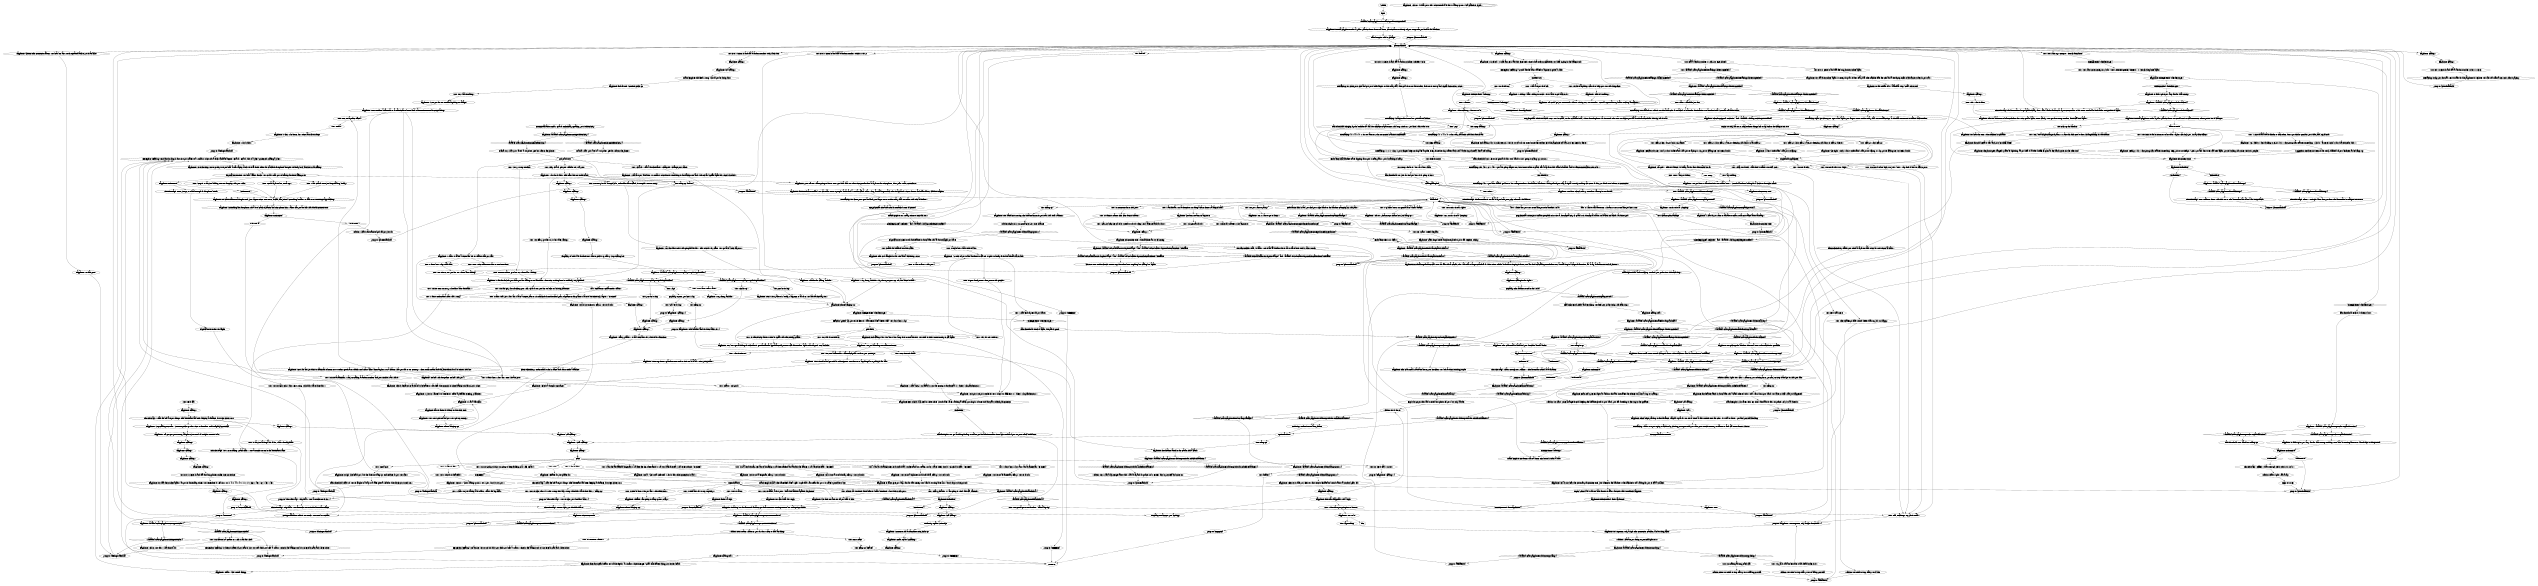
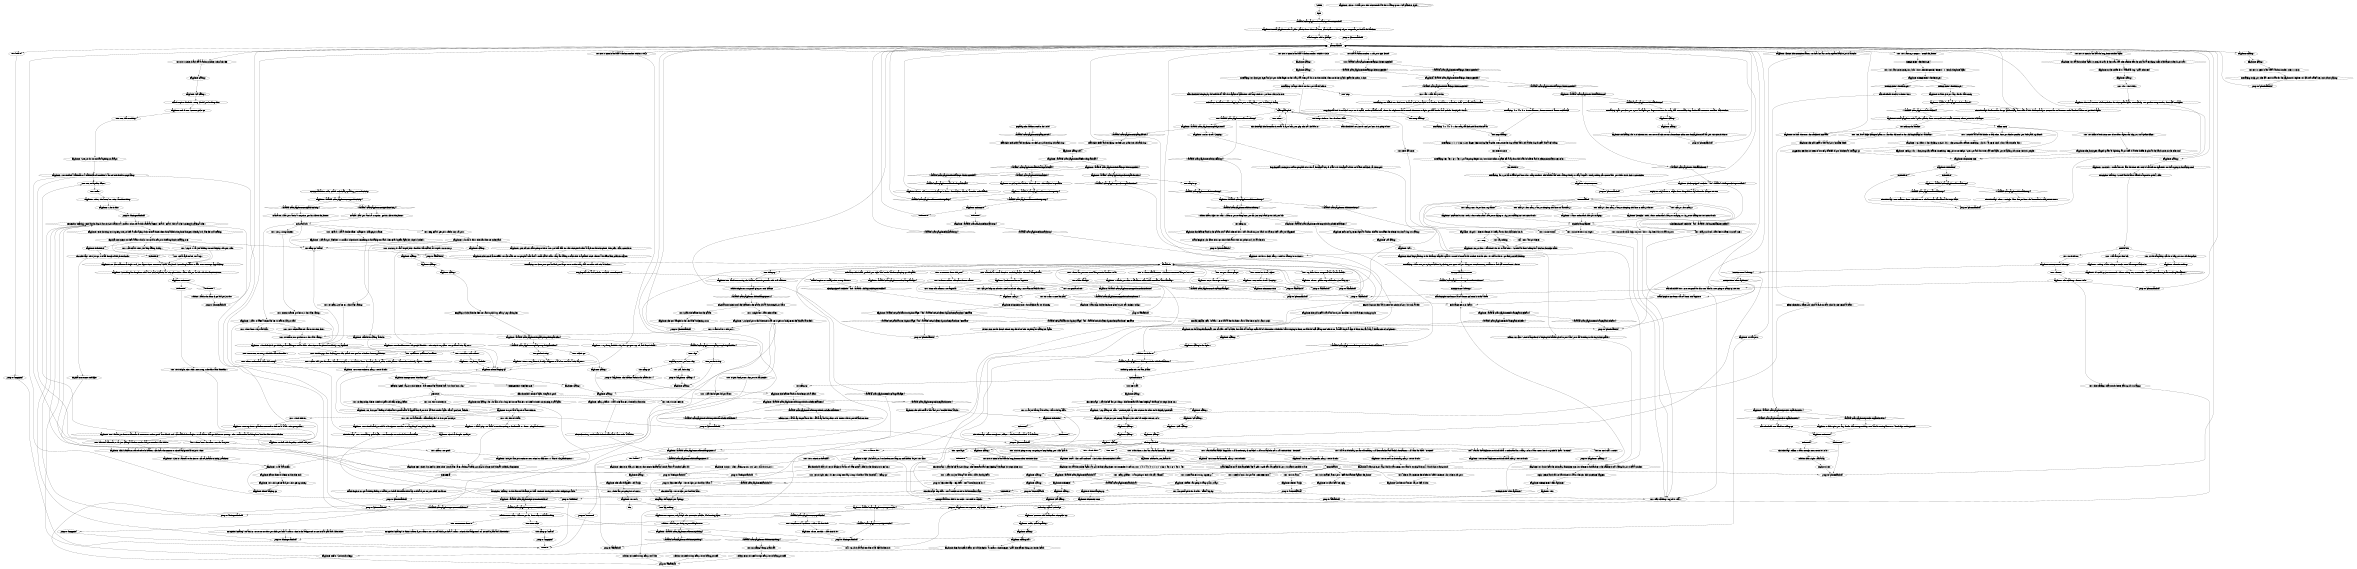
(1770, 66) -> (1708, 47)
(1408, 119) -> (1304, 86)
(2174, 127) -> (2002, 127)
(1424, 163) -> (1308, 115)
(1668, 216) -> (1080, 281)
(1521, 284) -> (1171, 350)
none -> (1679, 297)
(934, 439) -> (1134, 381)
(1175, 451) -> (794, 394)
(578, 459) -> (1151, 443)
